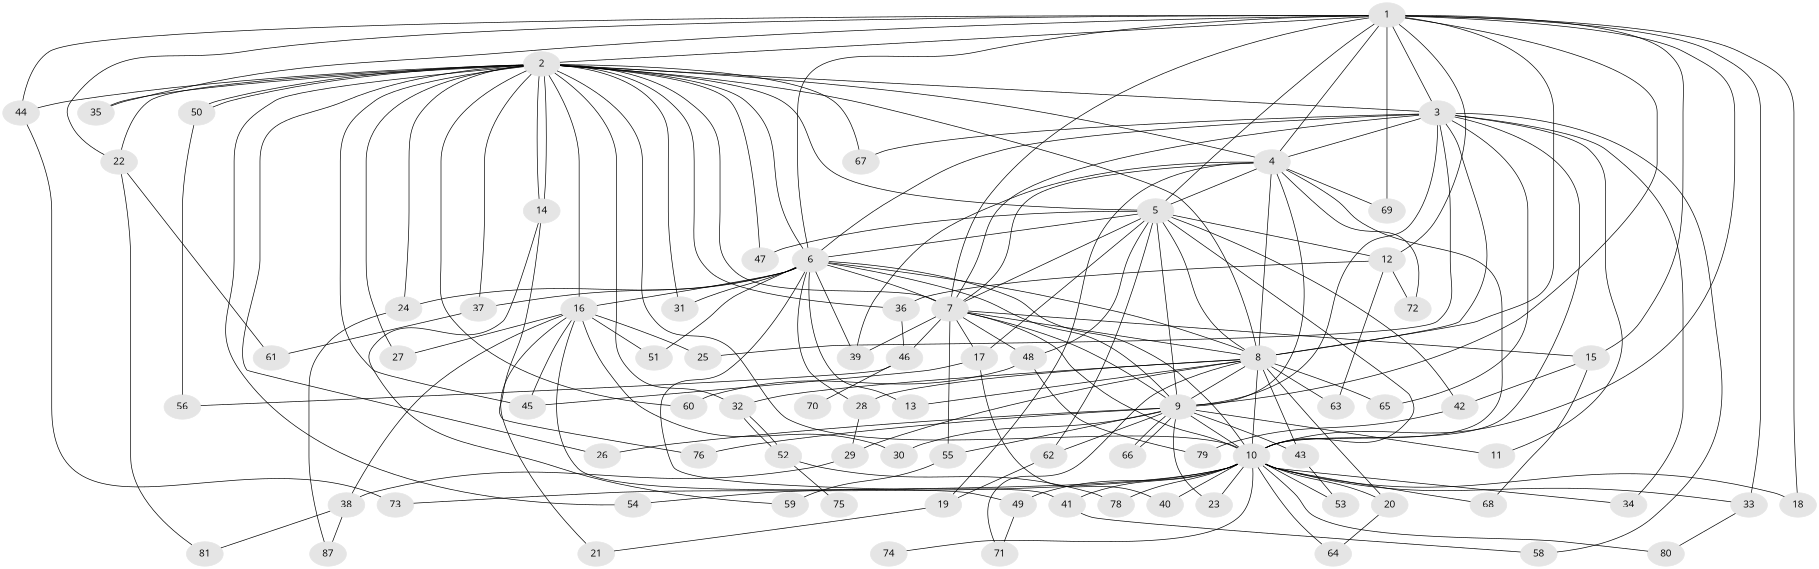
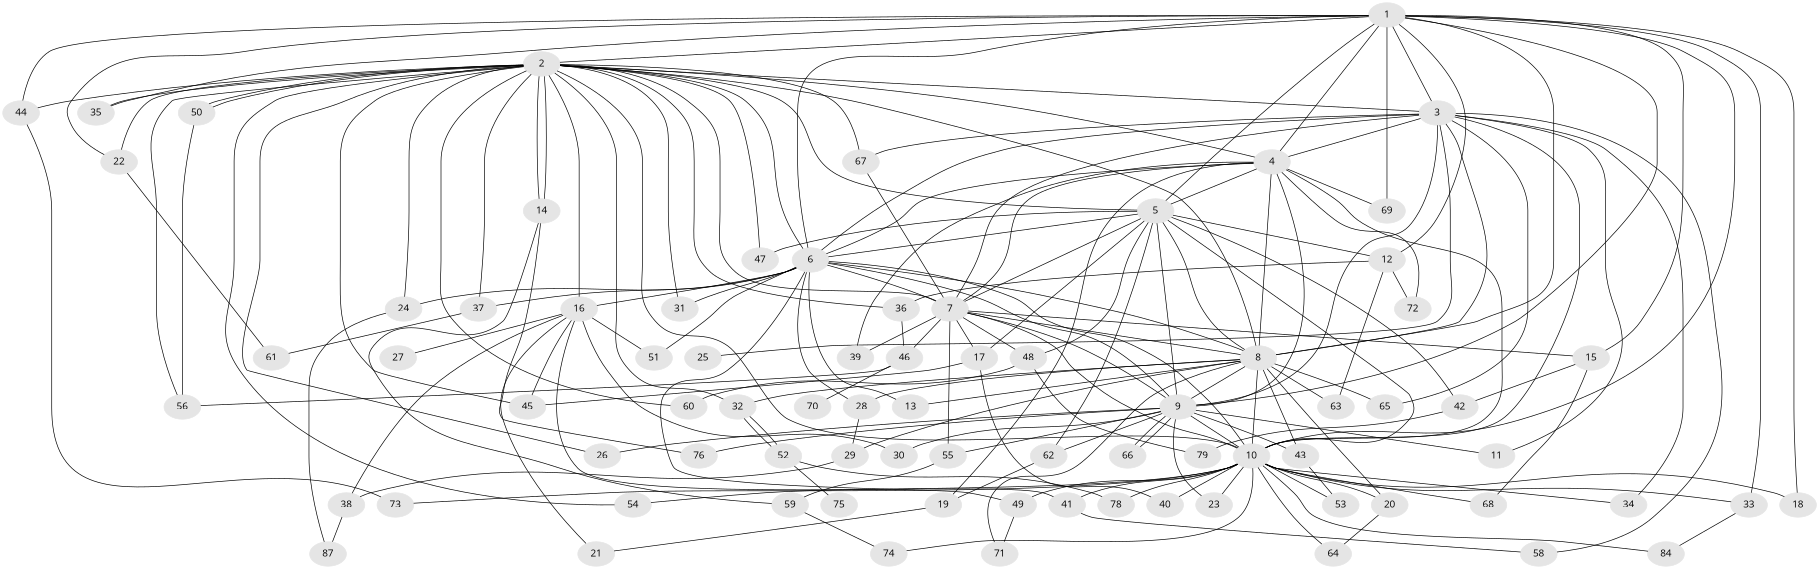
(1126, 91) -> (905, 236)
(367, 156) -> (197, 96)
(833, 309) -> (1032, 179)
(642, 332) -> none
none -> (839, 529)
(205, 554) -> none
(1666, 554) -> (1666, 554)
